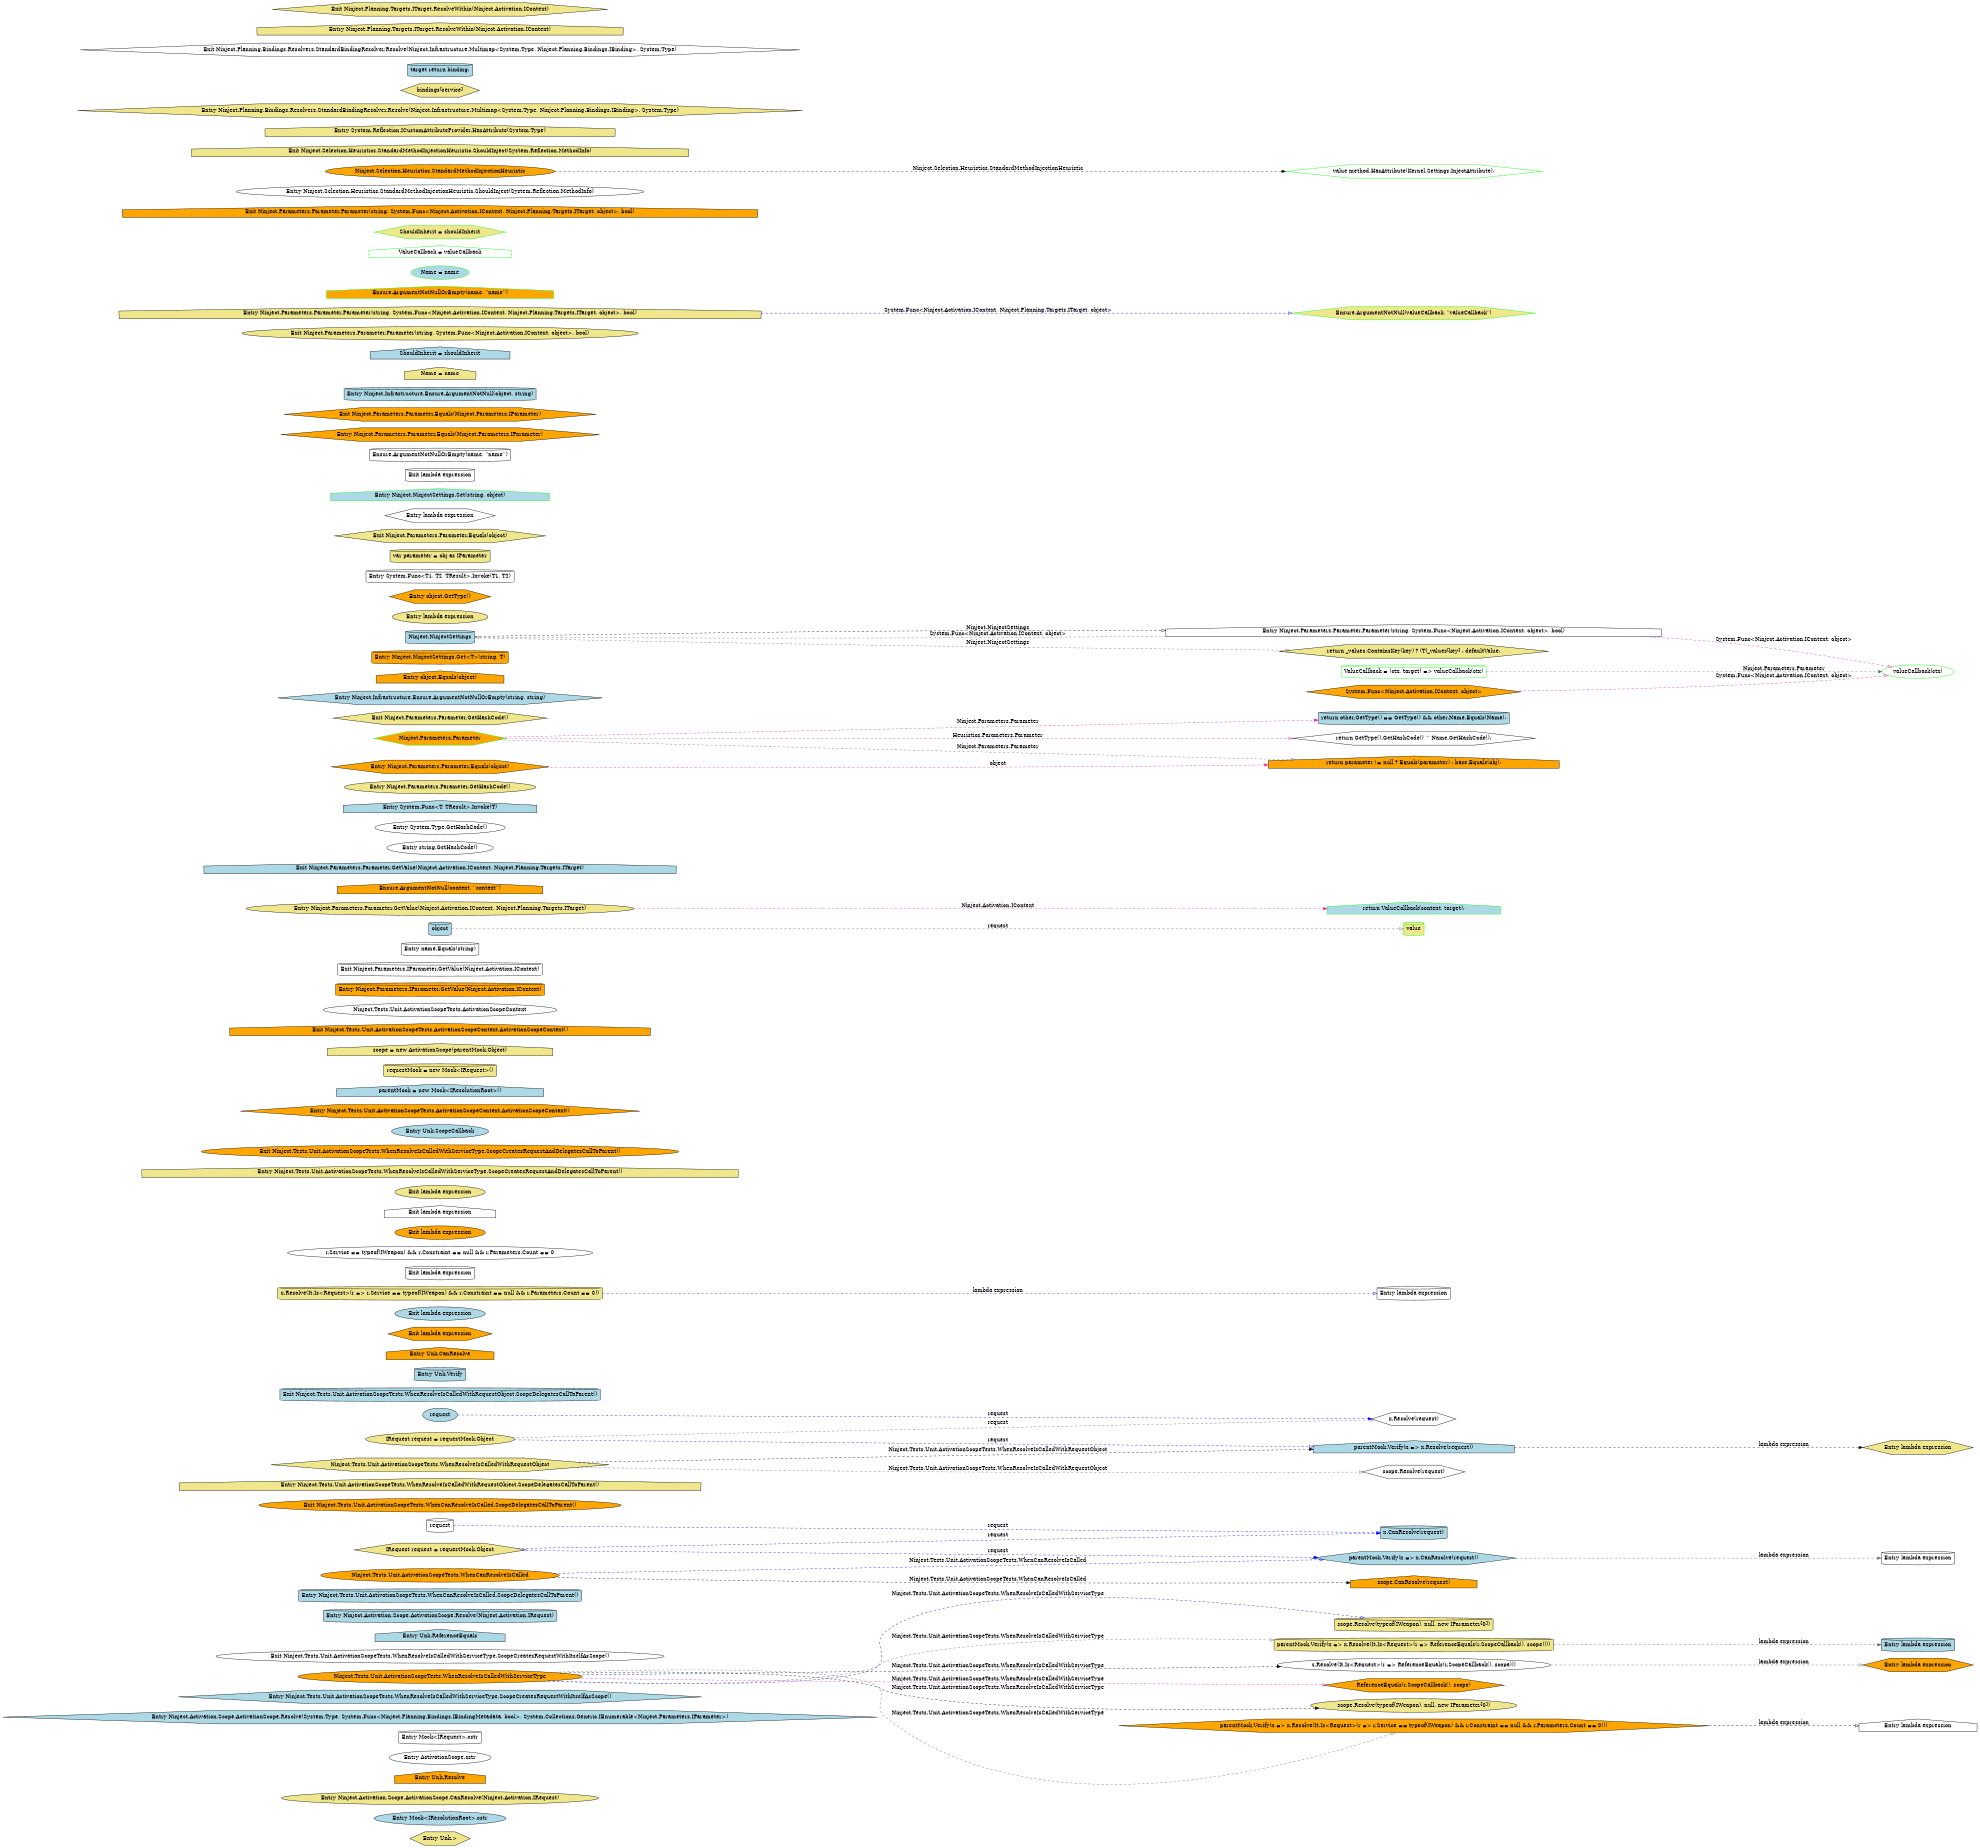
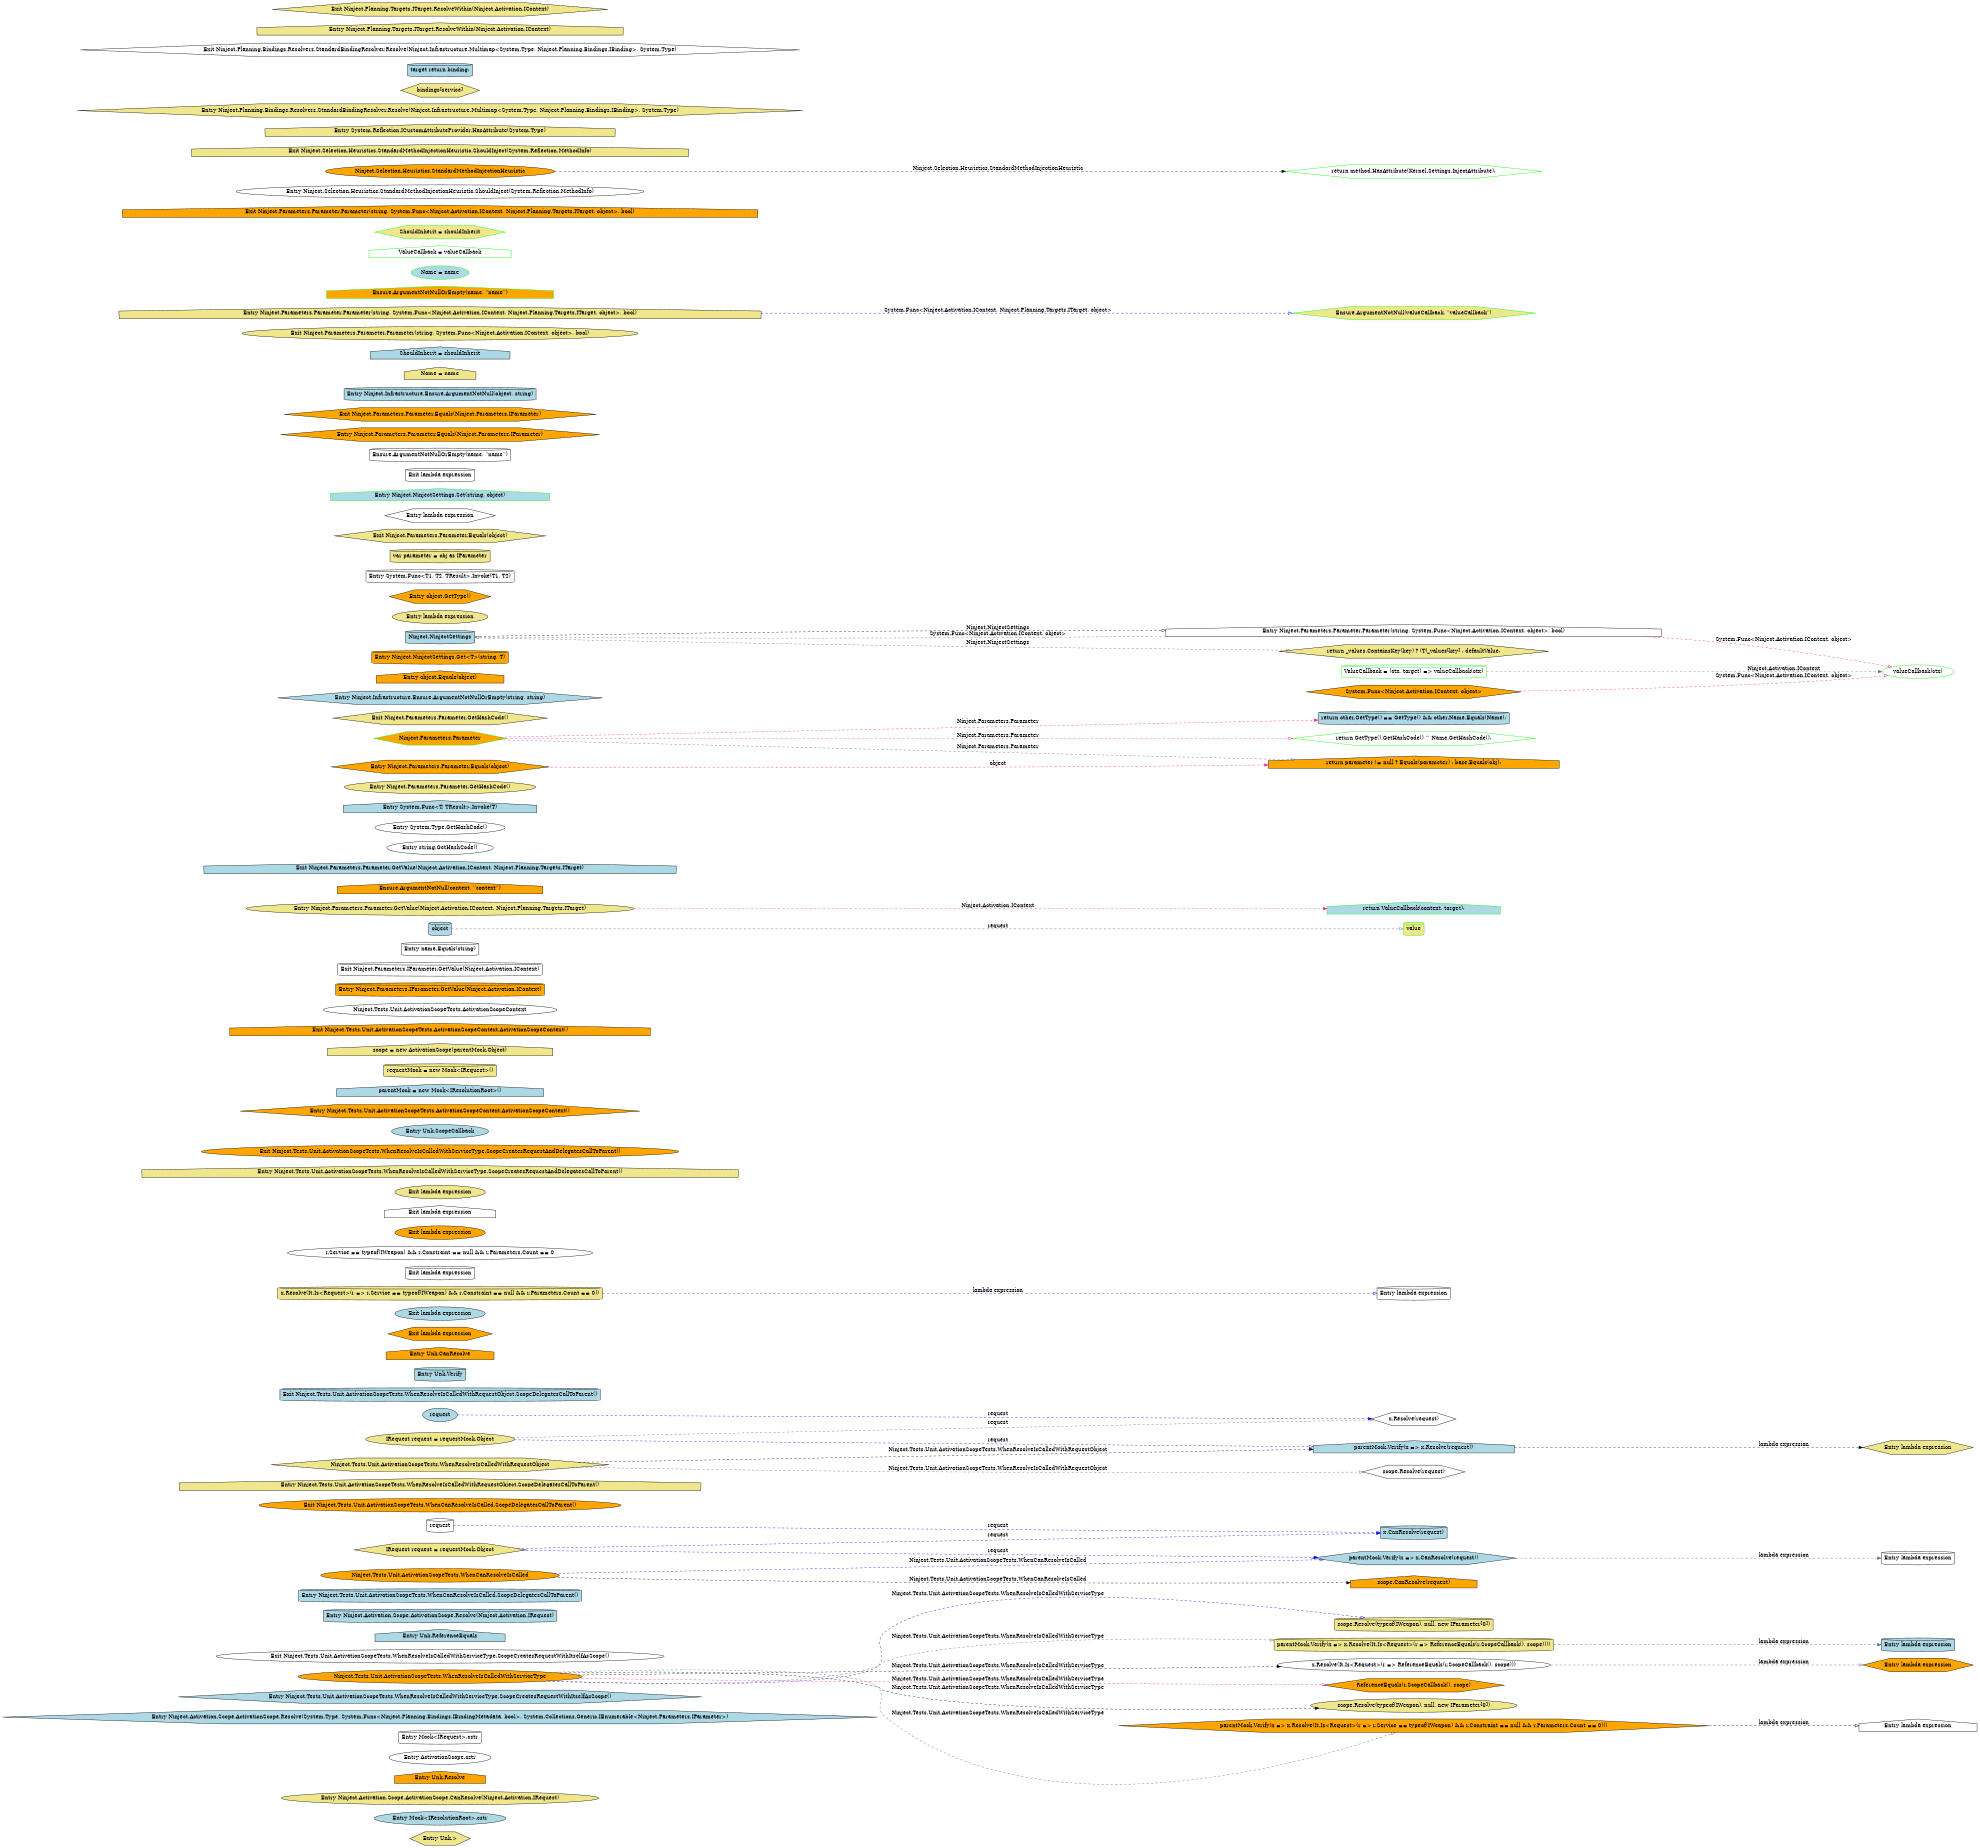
(1414, 171) -> (1414, 171)
(1784, 669) -> (1784, 669)
(998, 736) -> (998, 736)
(1414, 738) -> (1414, 738)
